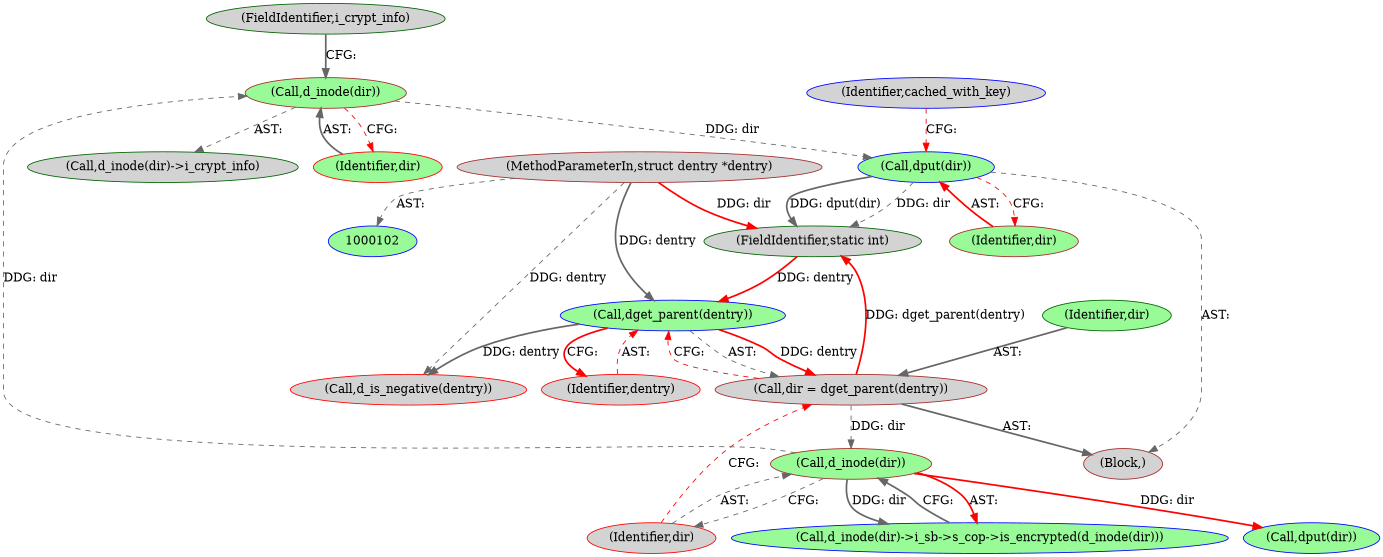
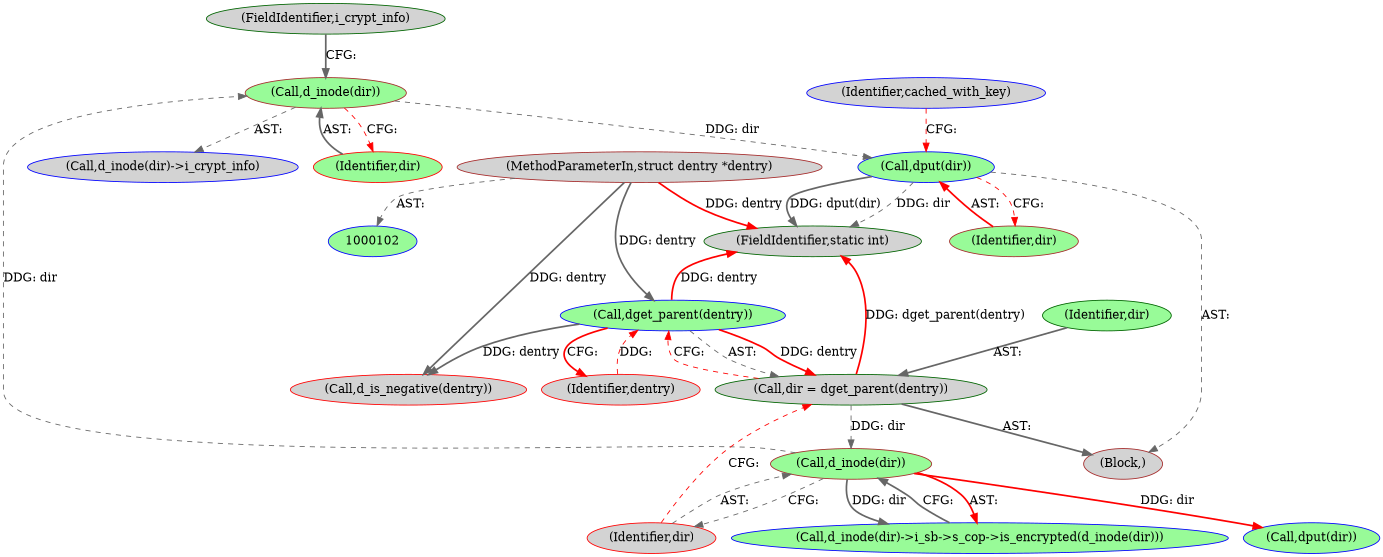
(163, 167) -> (163, 167)
(744, 204) -> (744, 204)
(527, 275) -> (527, 275)
(764, 281) -> (689, 266)
(638, 353) -> (638, 353)
(851, 390) -> (851, 390)
